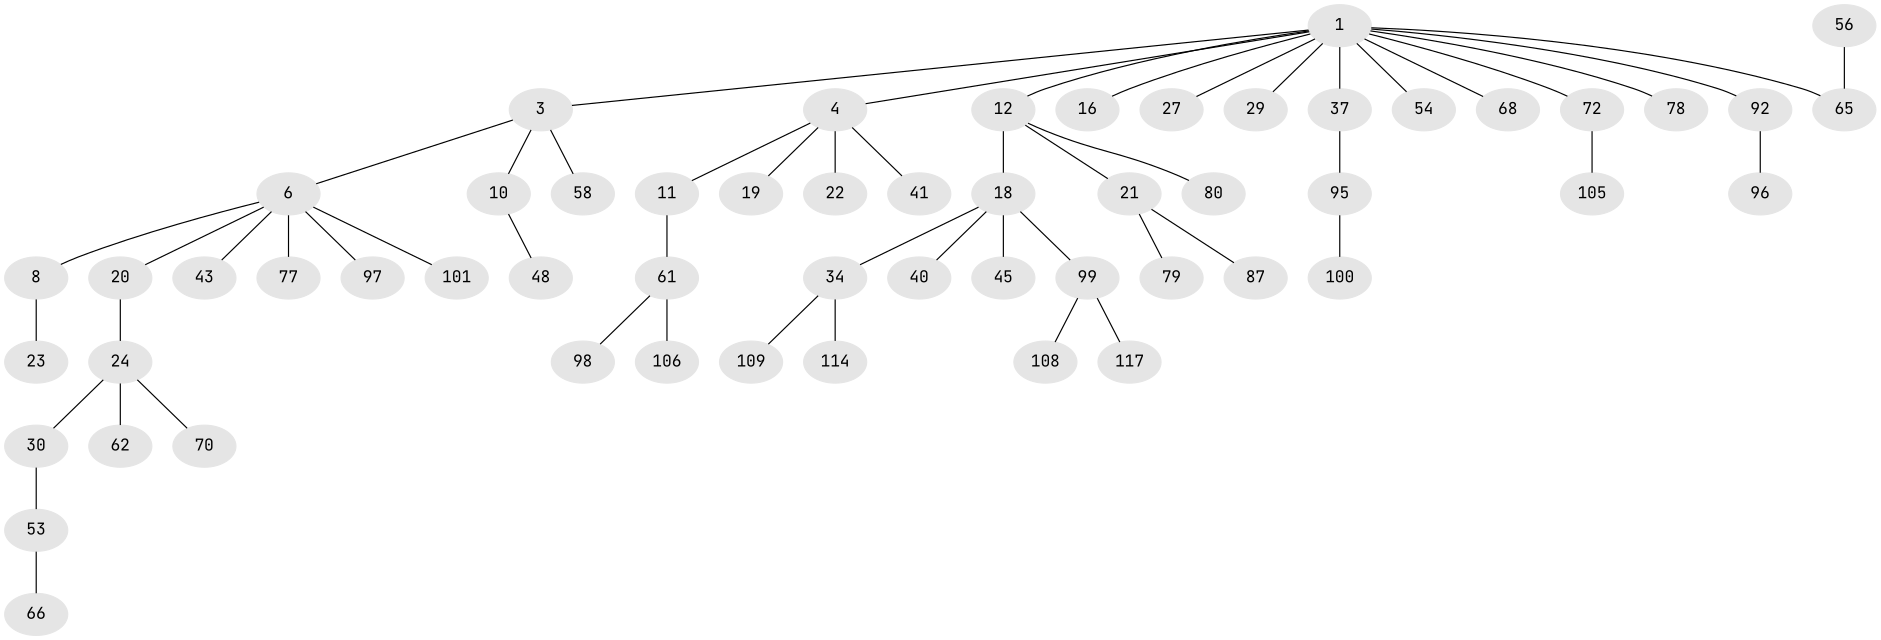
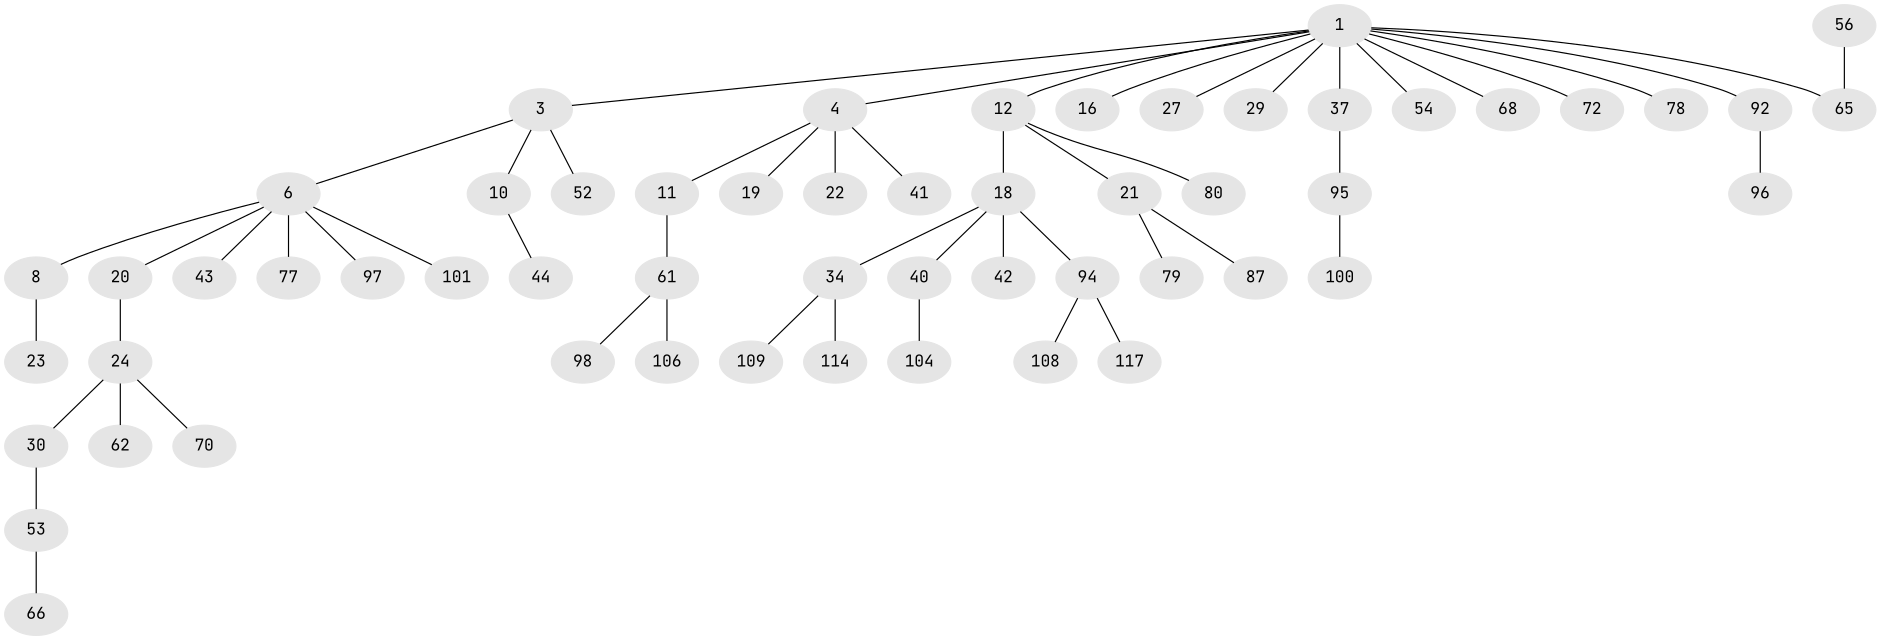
(583, 194) -> (583, 194)
(1592, 194) -> none
(541, 278) -> (541, 278)
(1003, 278) -> (1003, 278)
(1087, 278) -> (1087, 278)
none -> (919, 362)
